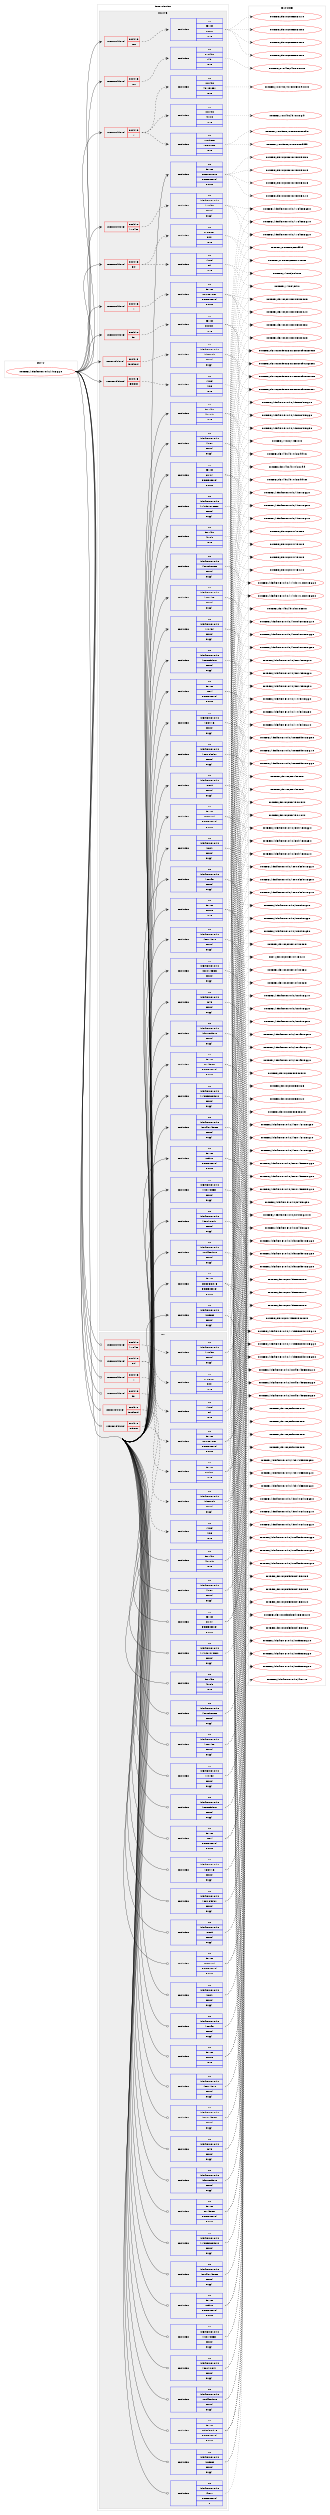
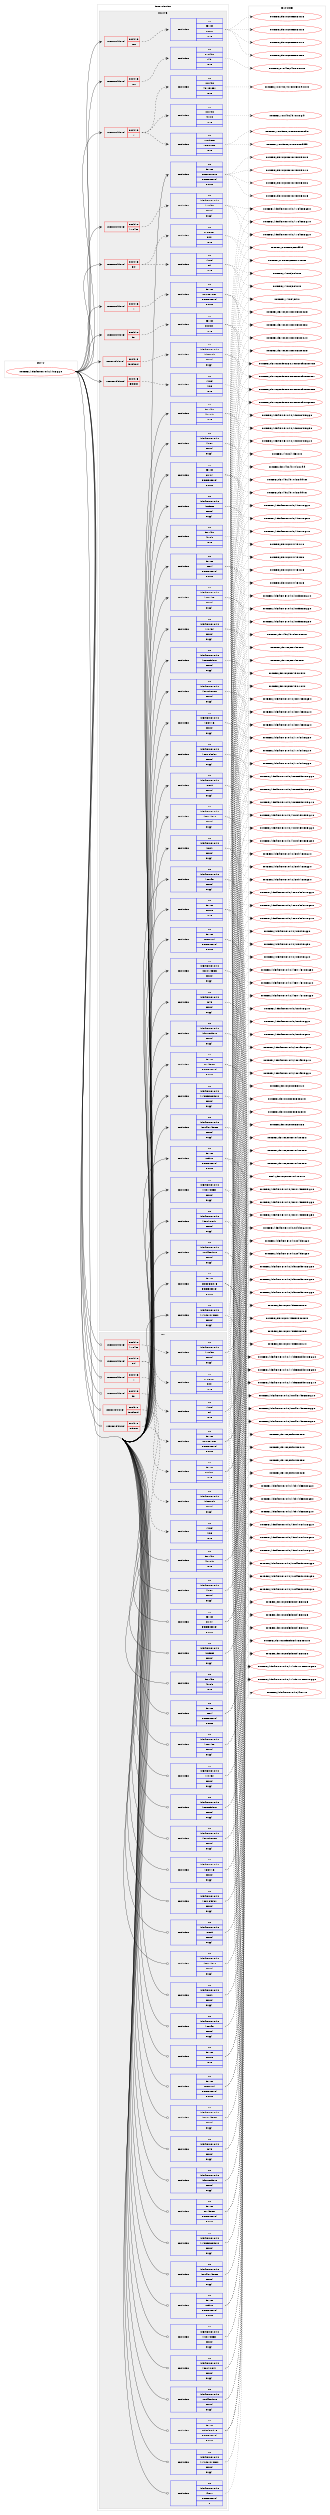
none -> (287, 286)
